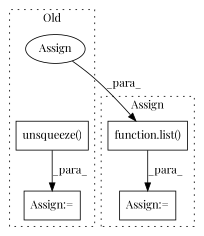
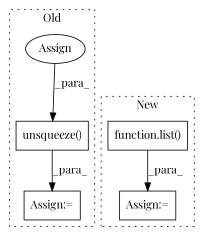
(103, 86) -> (54, 88)
(148, 106) -> (148, 106)
